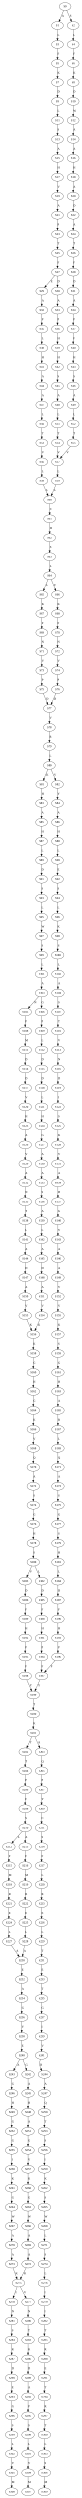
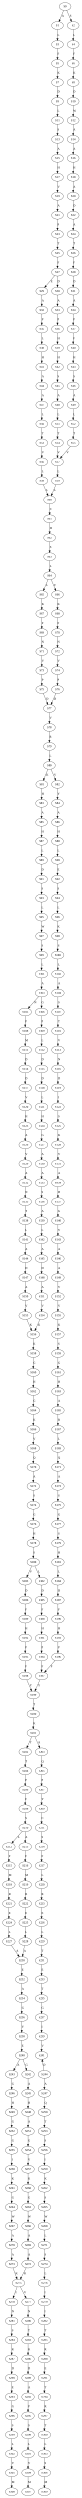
(40, 2064) -> (43, 2066)
